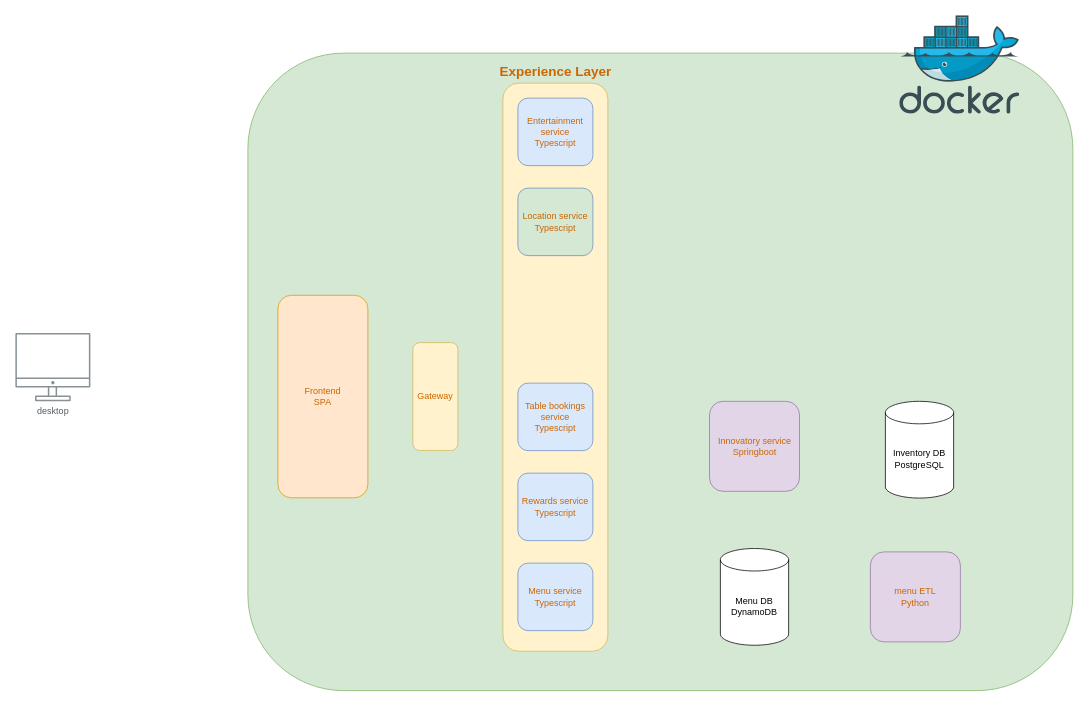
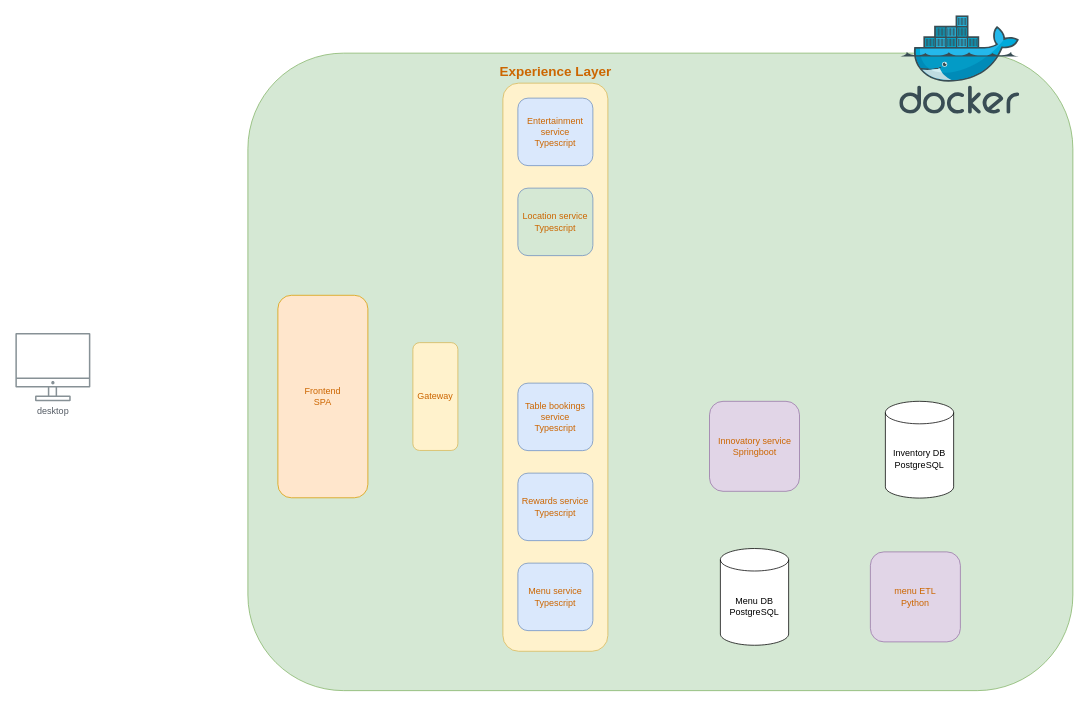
(755, 606) -> (755, 606)
